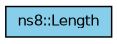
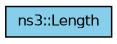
(59, 22) -> (59, 22)
